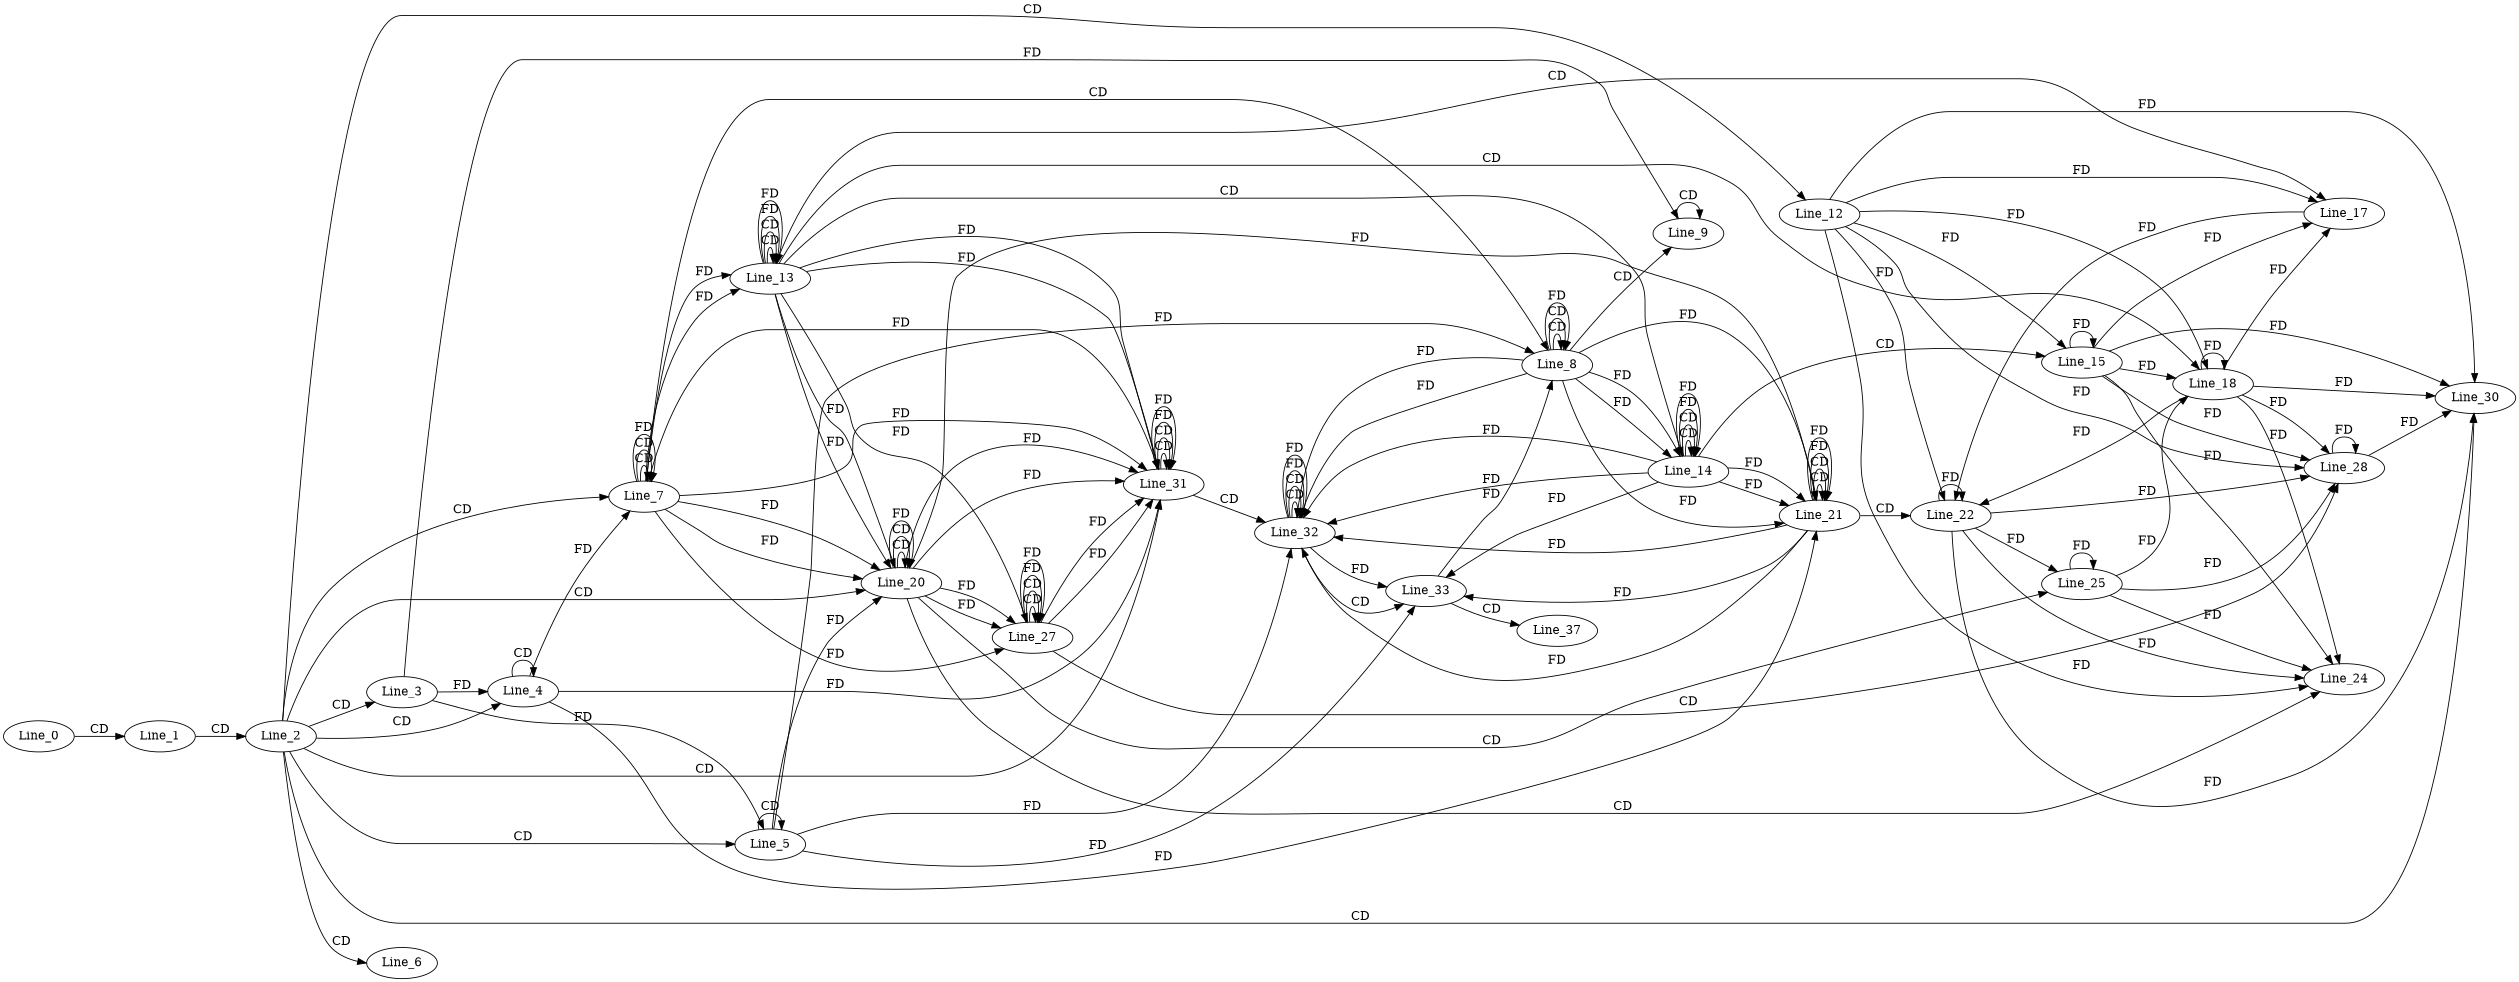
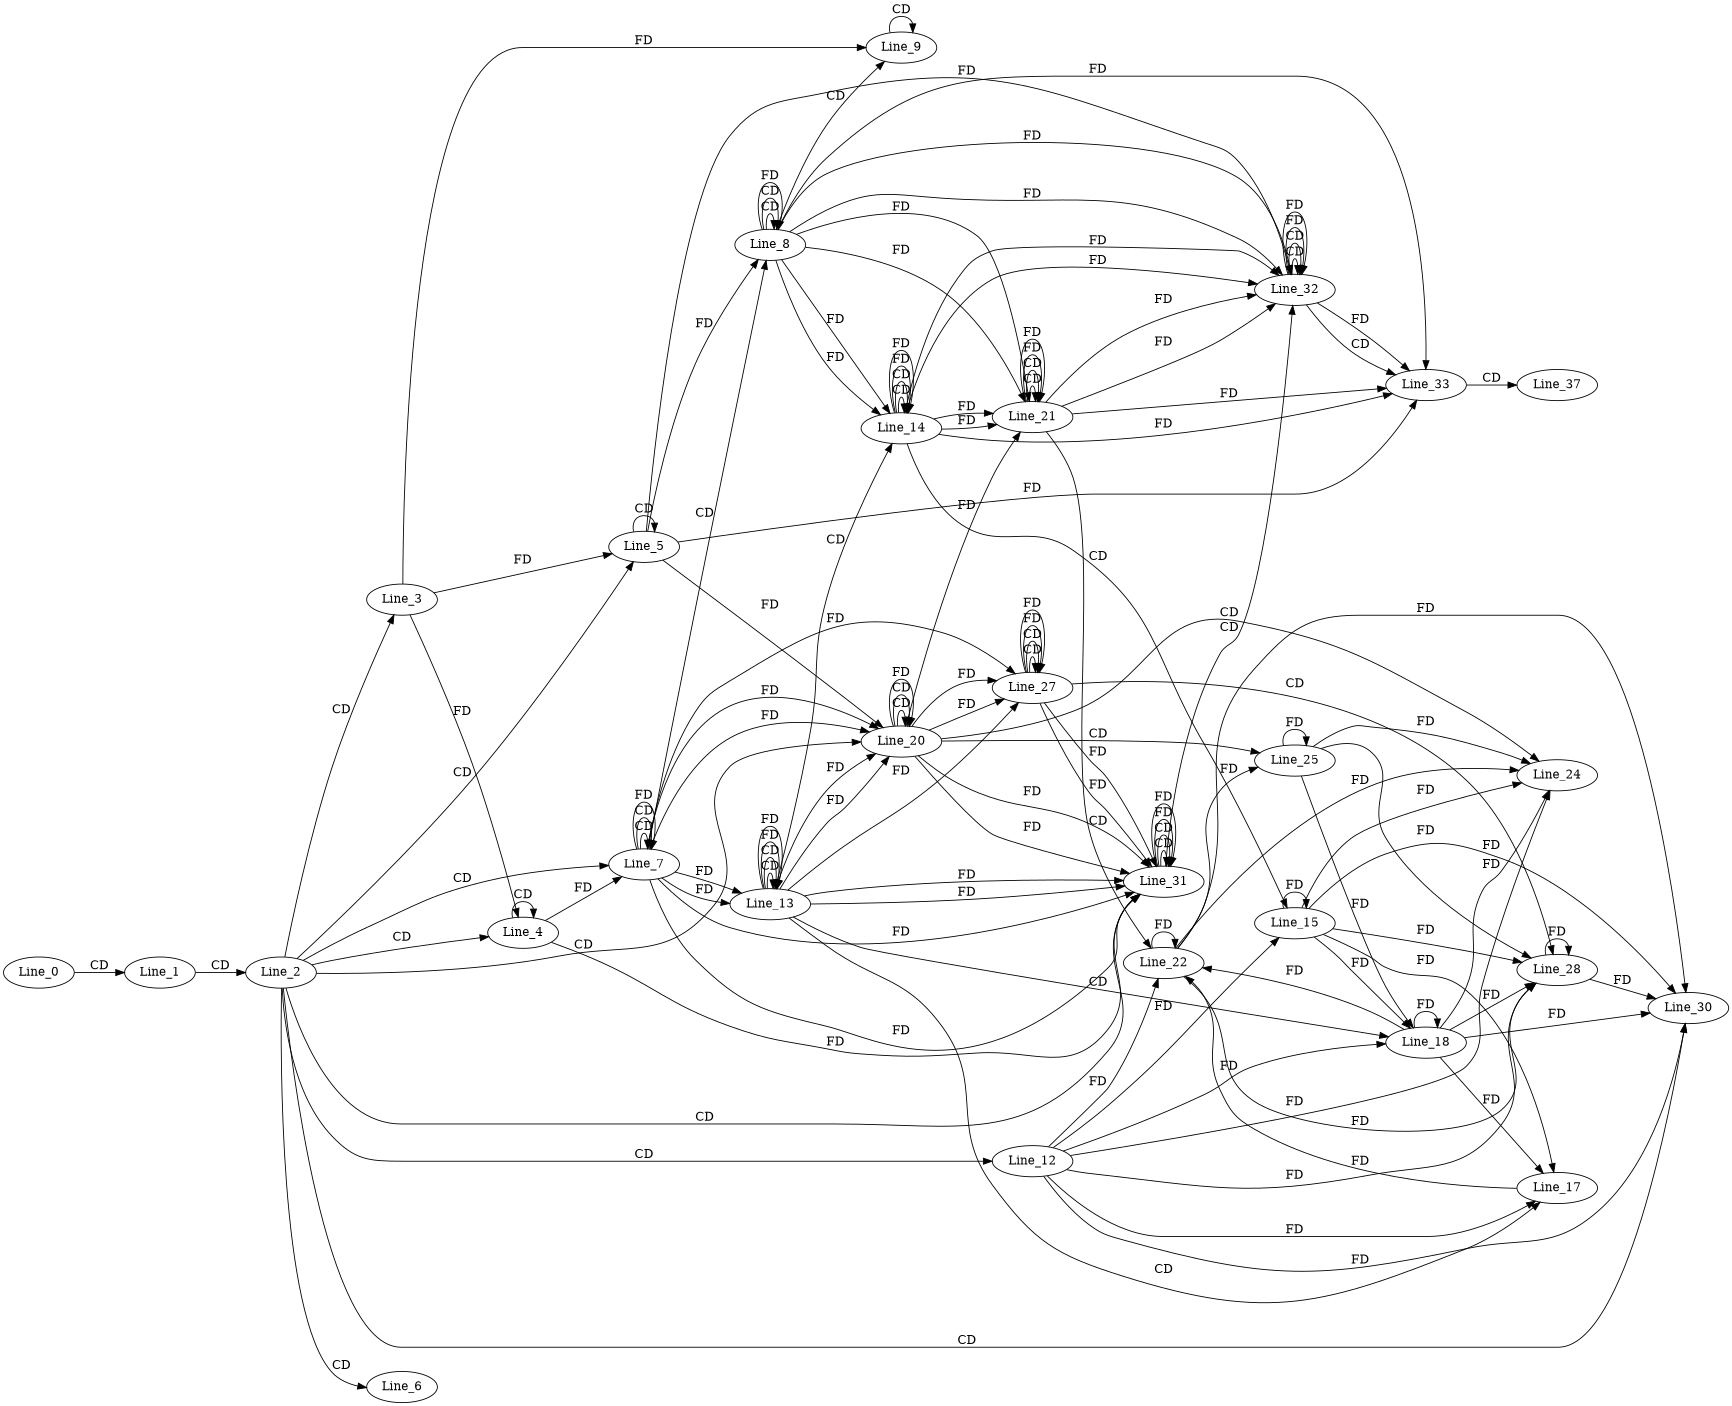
(1507, 491) -> (1178, 76)
(1214, 862) -> none
